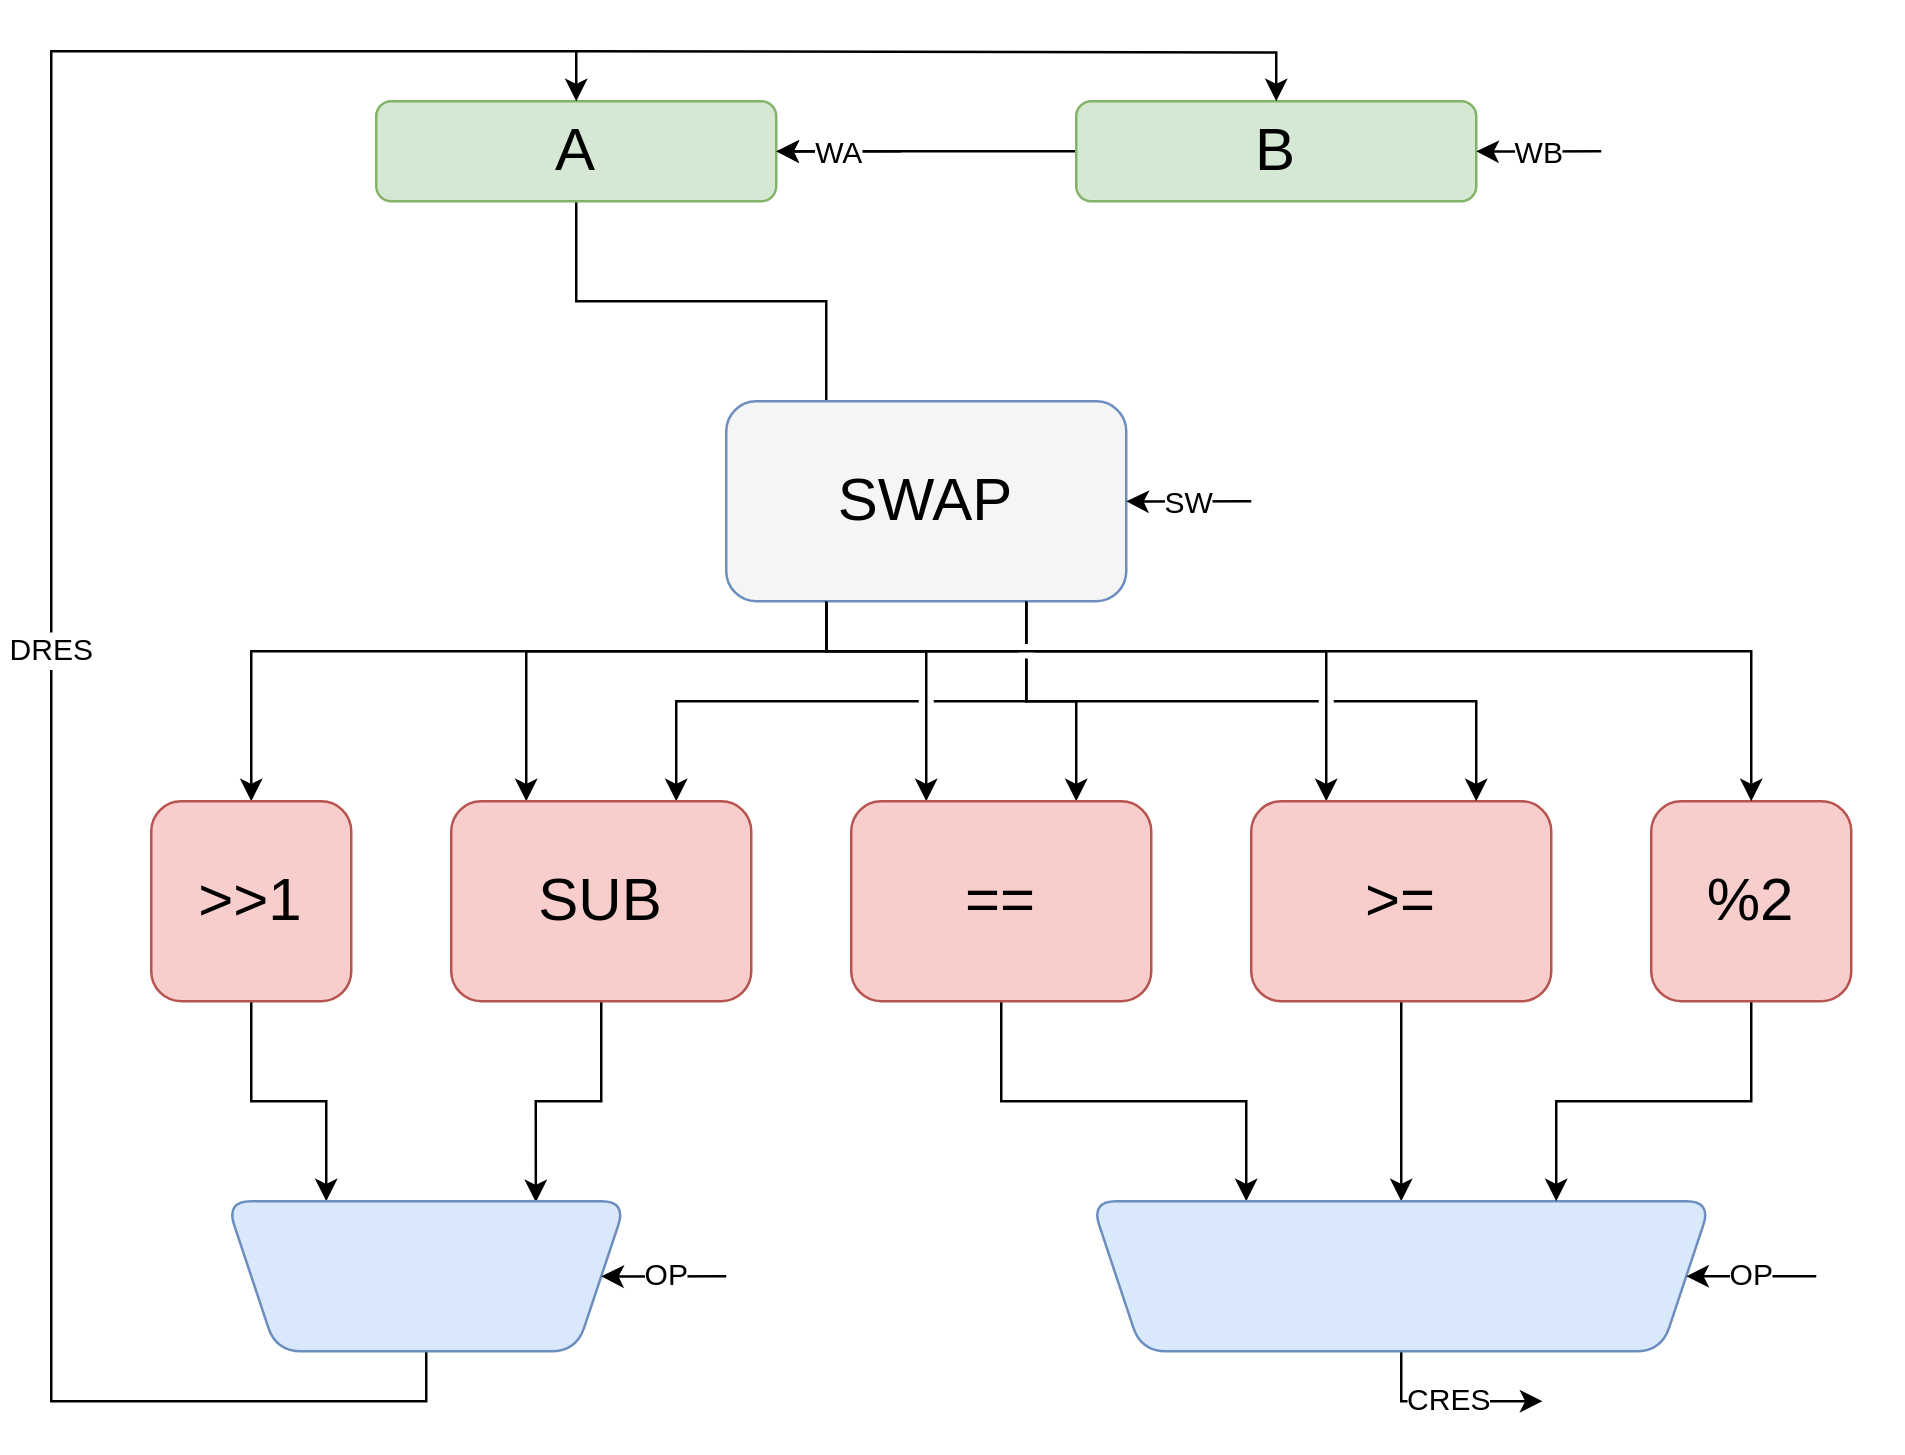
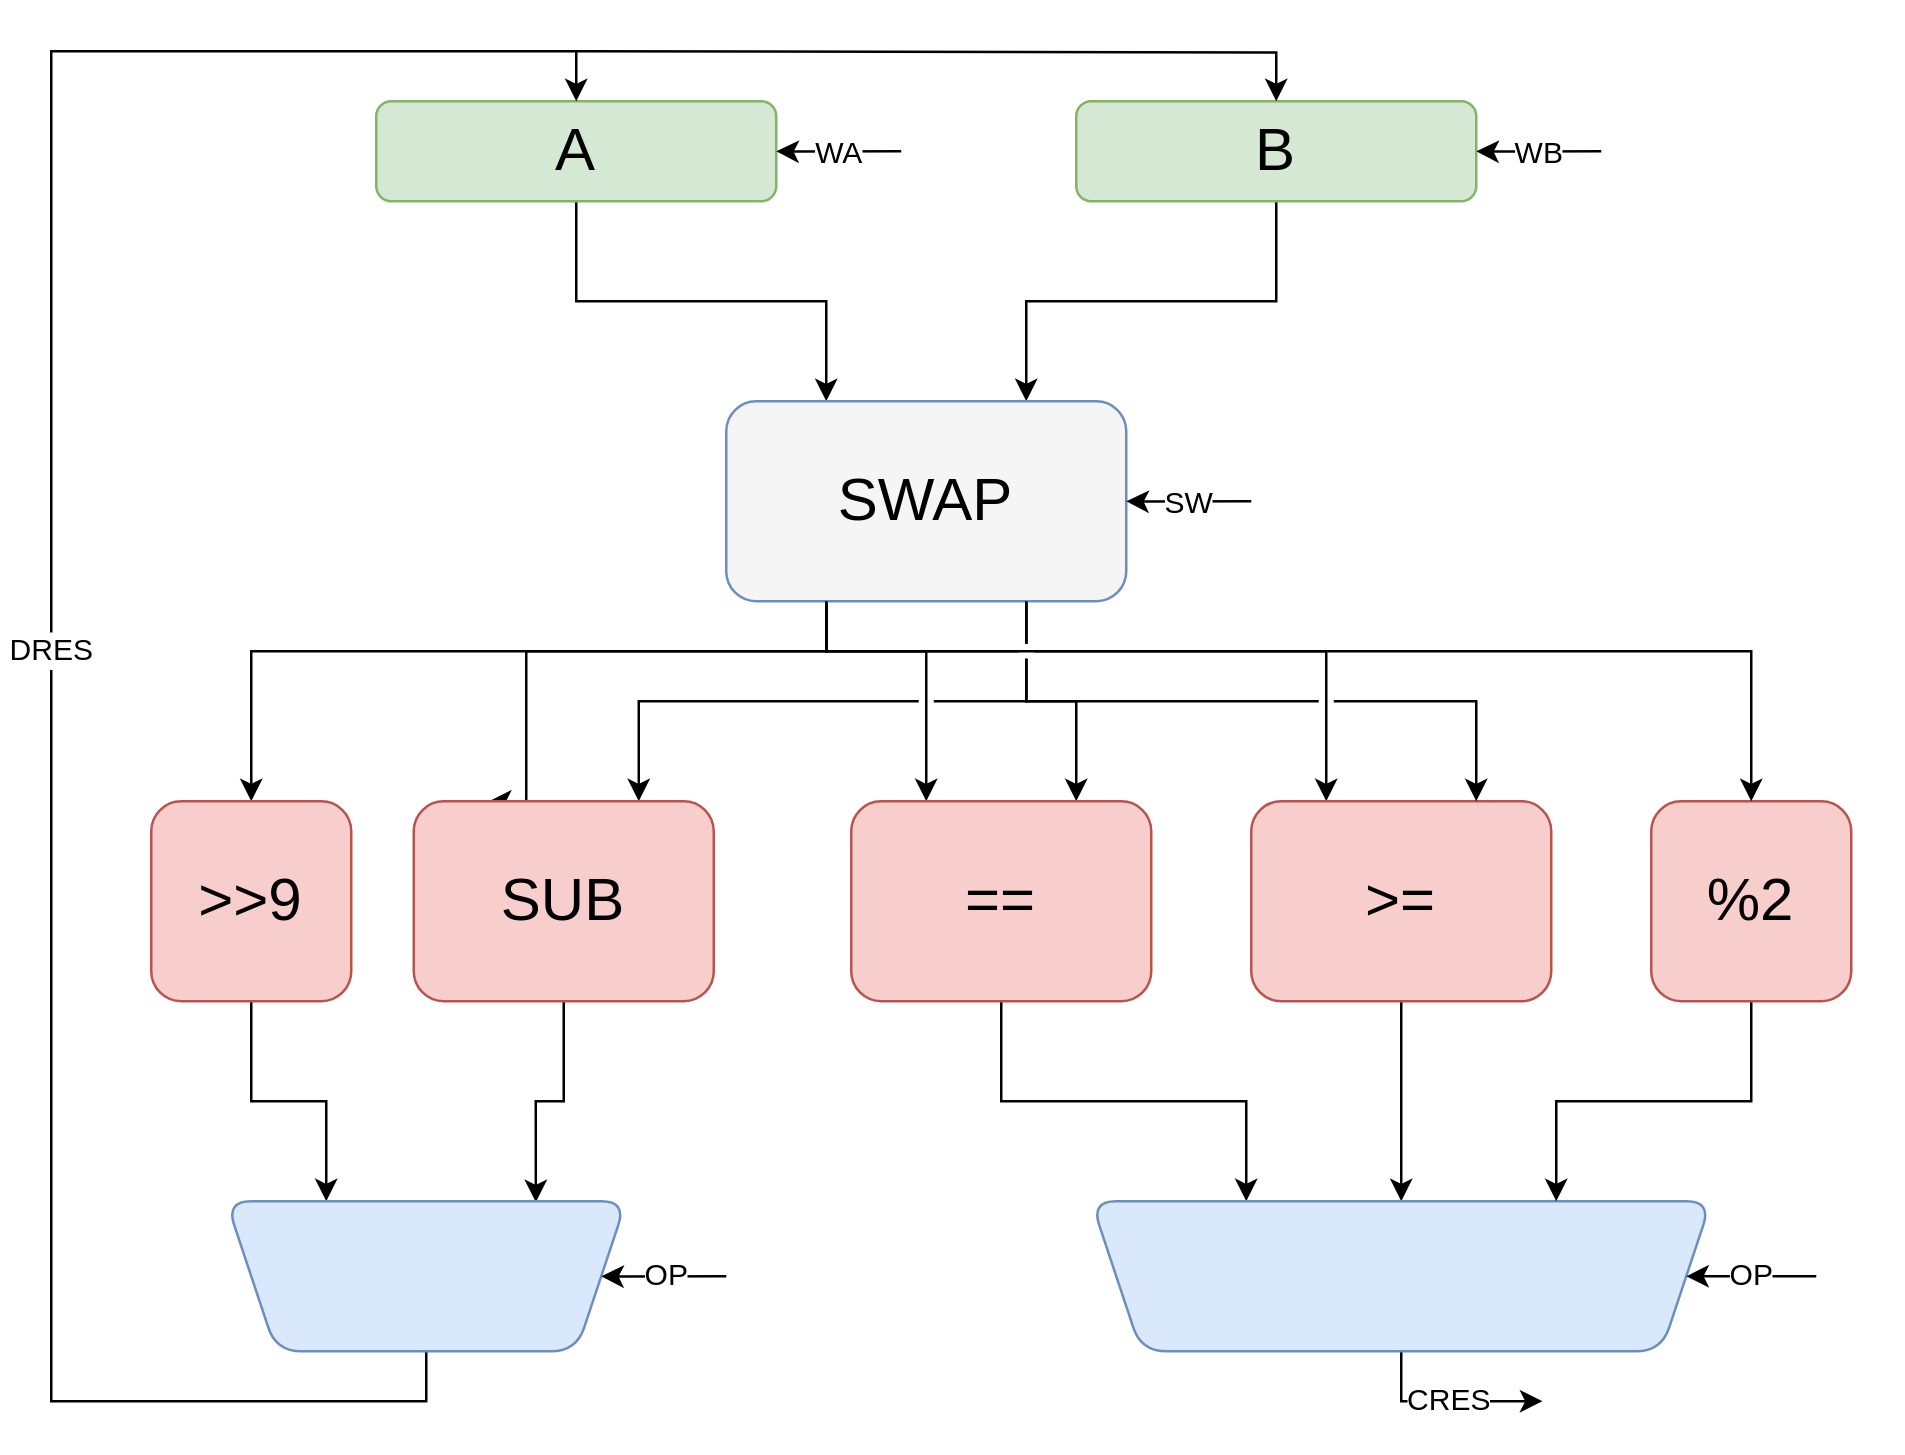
(989, 151) -> (1159, 301)
(826, 390) -> (826, 383)
(251, 901) -> (251, 901)
(601, 901) -> (564, 901)
